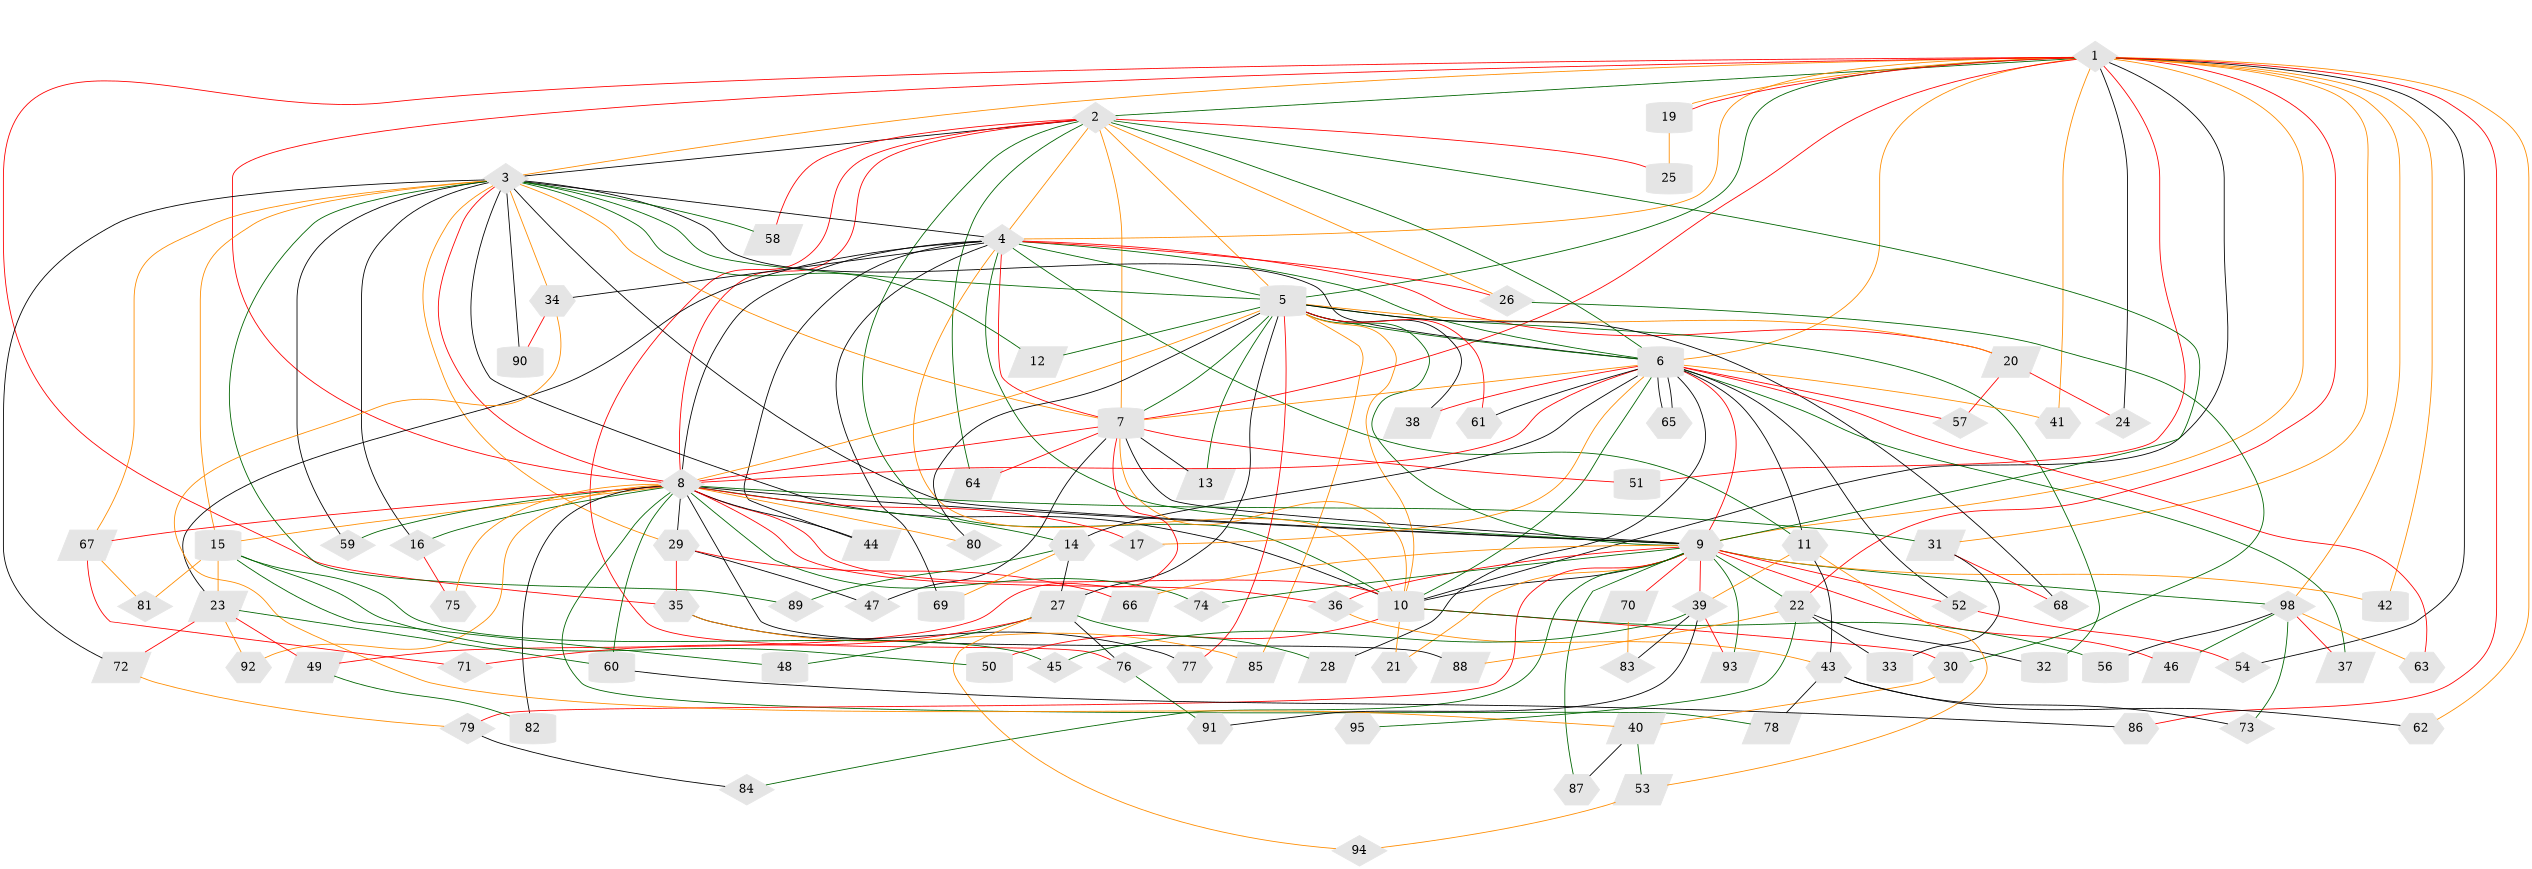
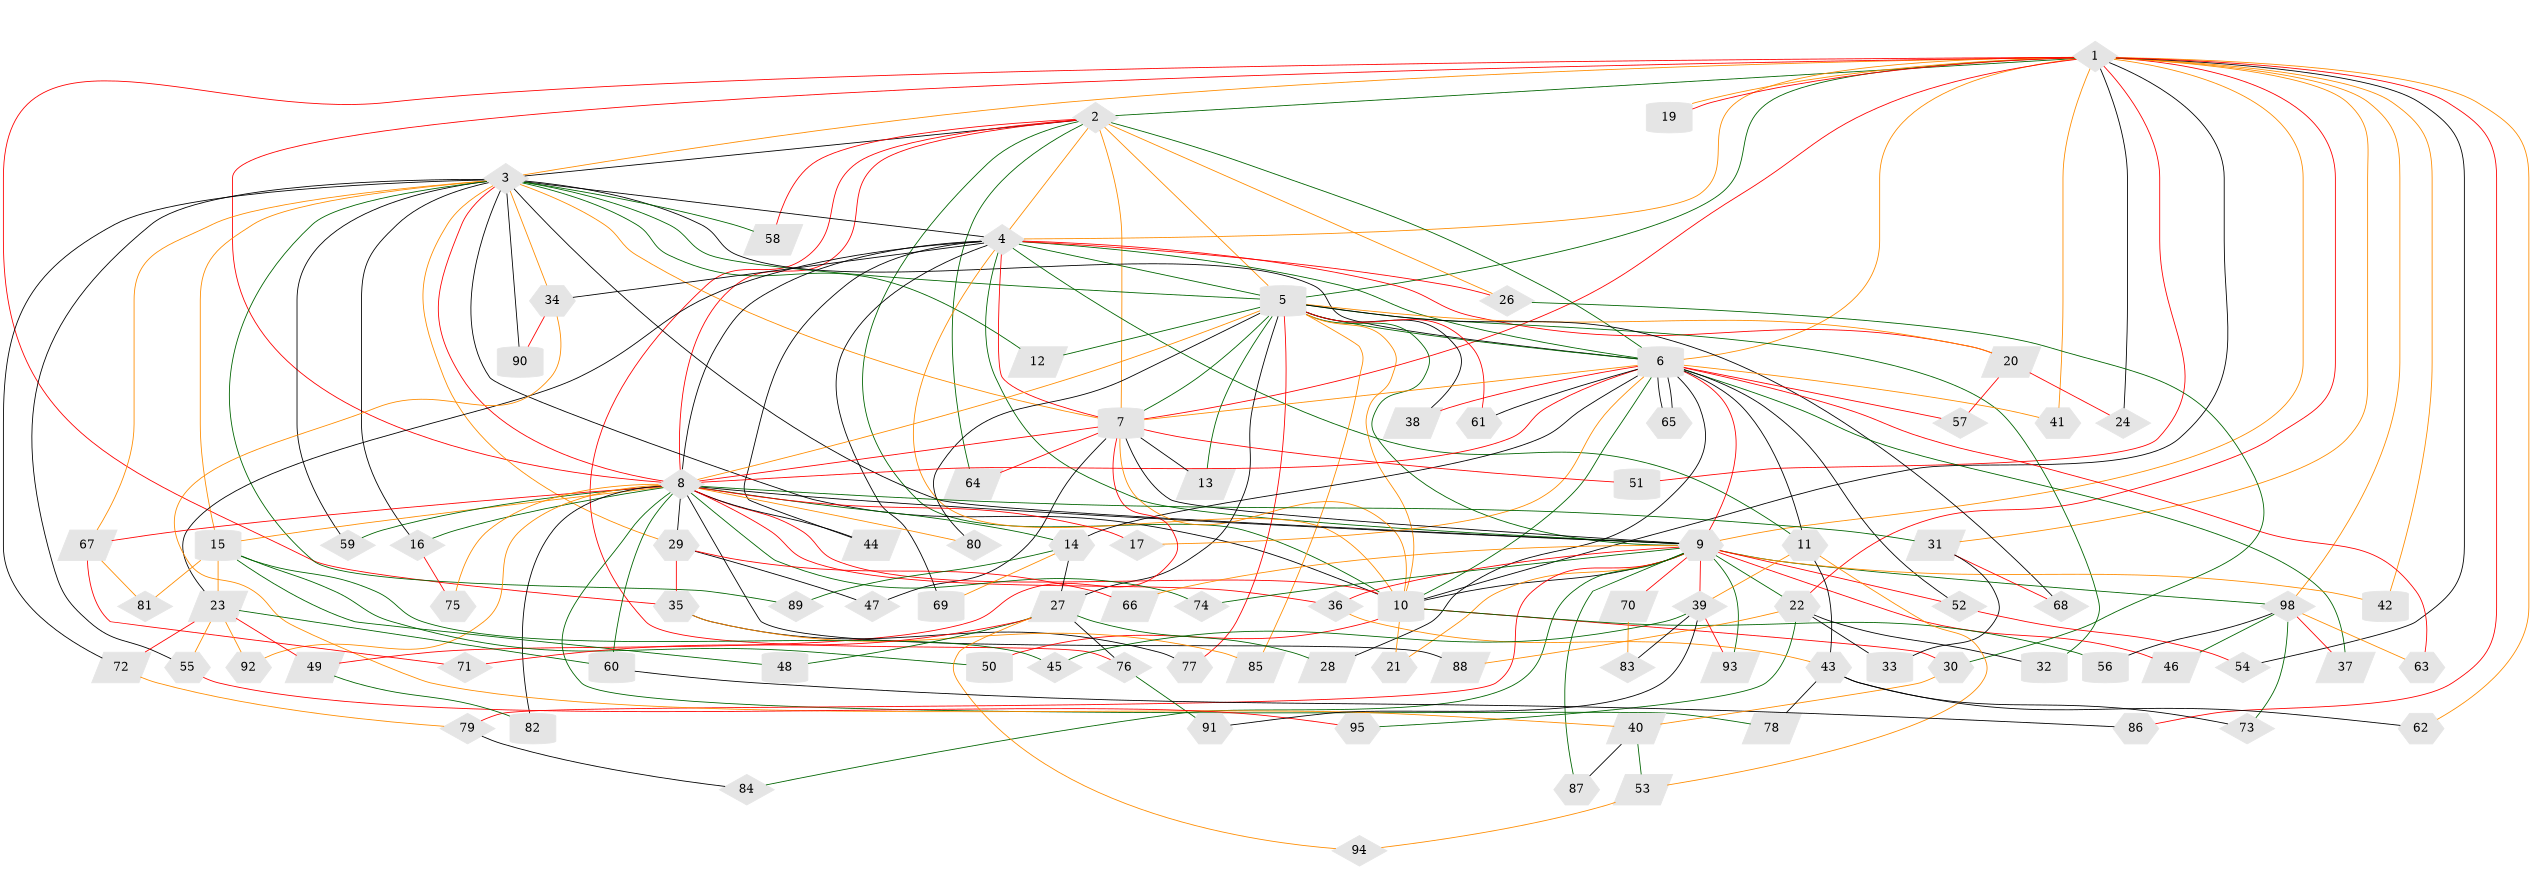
(1669, 179) -> none
(1940, 260) -> none
none -> (188, 668)
